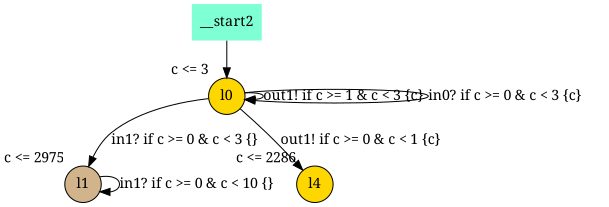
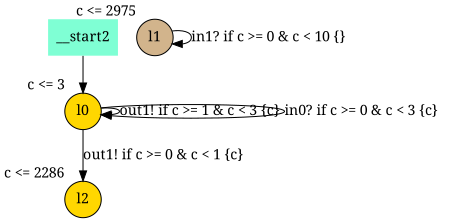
(143, 115) -> none
(315, 184) -> (83, 199)
